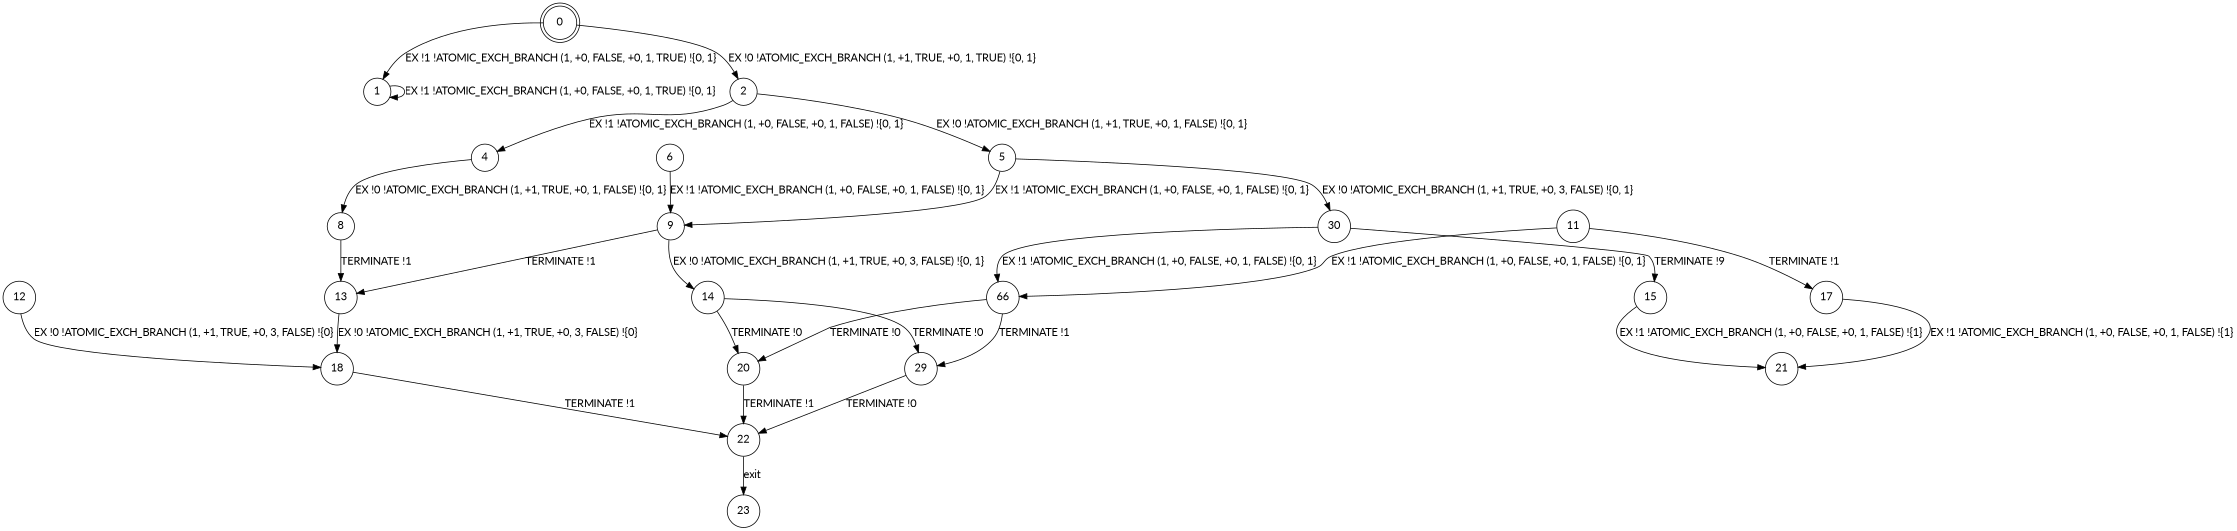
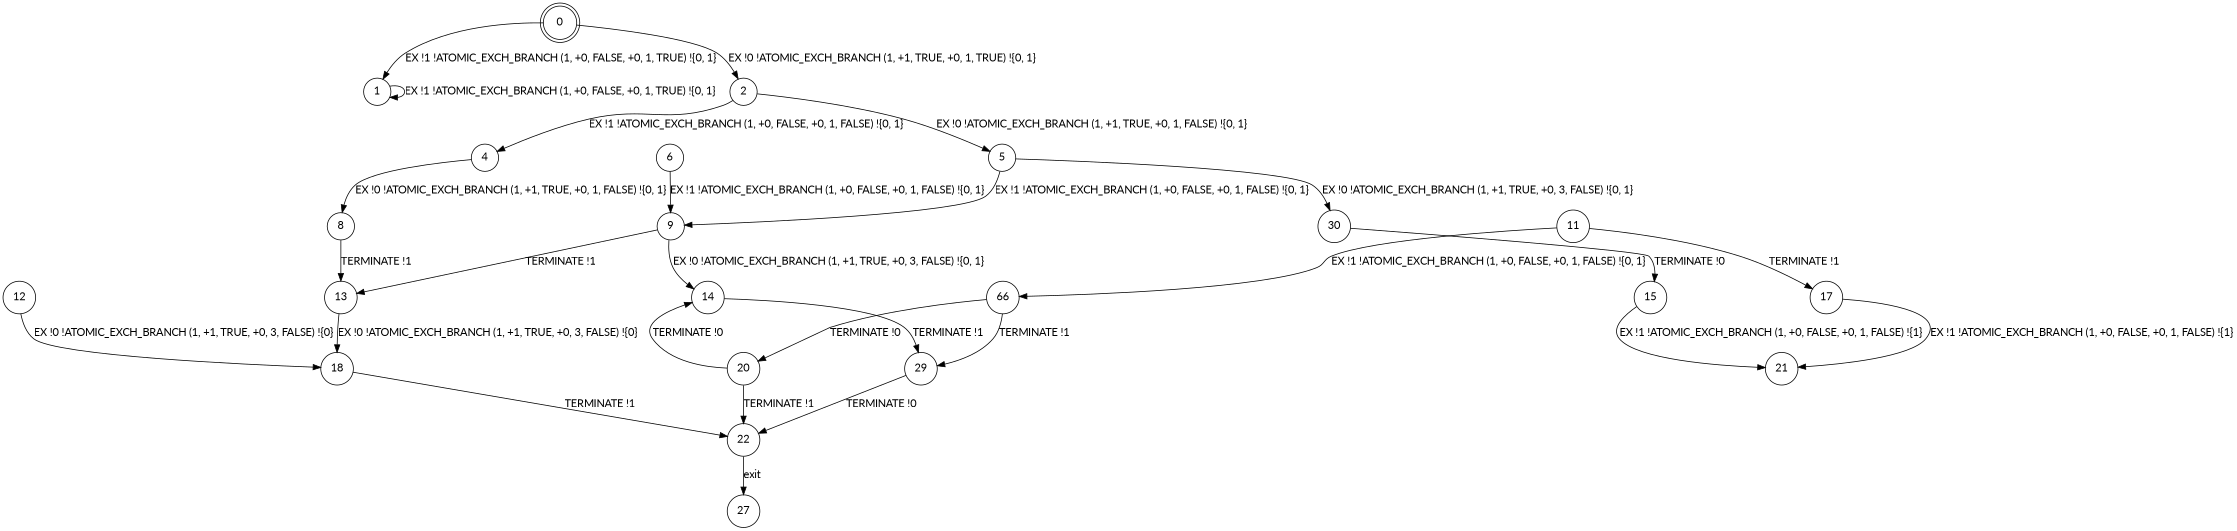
(1149, 233) -> none
(1690, 262) -> (1690, 262)
(727, 328) -> (663, 349)
(948, 333) -> (948, 333)
(744, 511) -> (744, 511)
